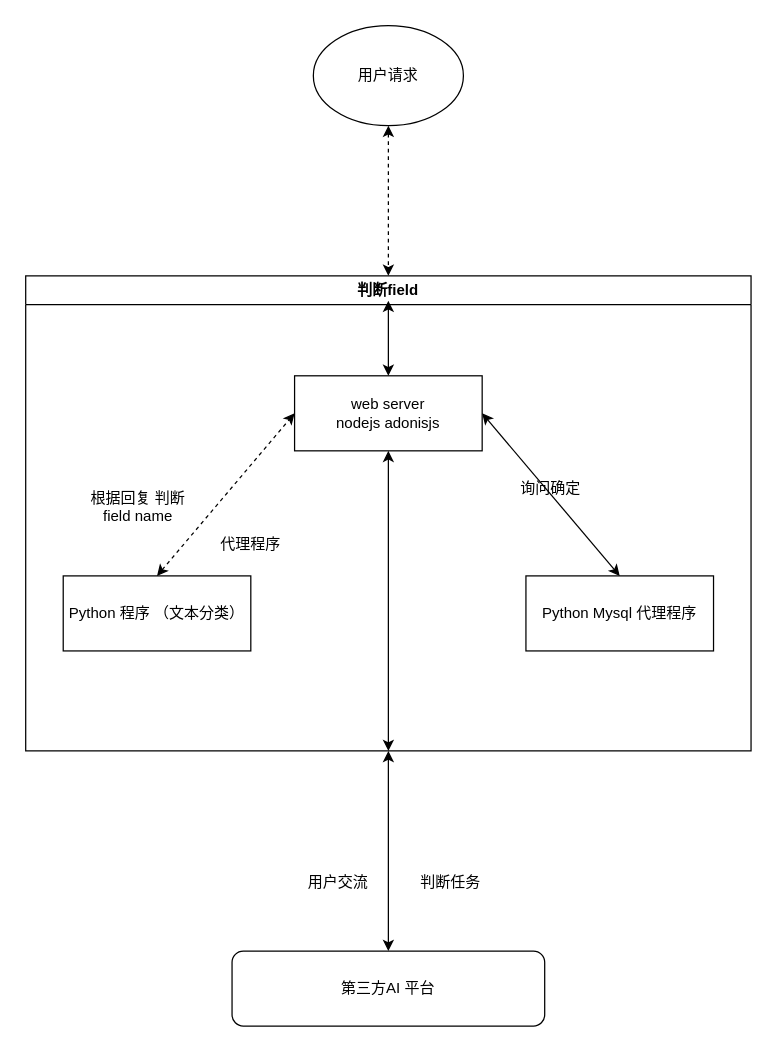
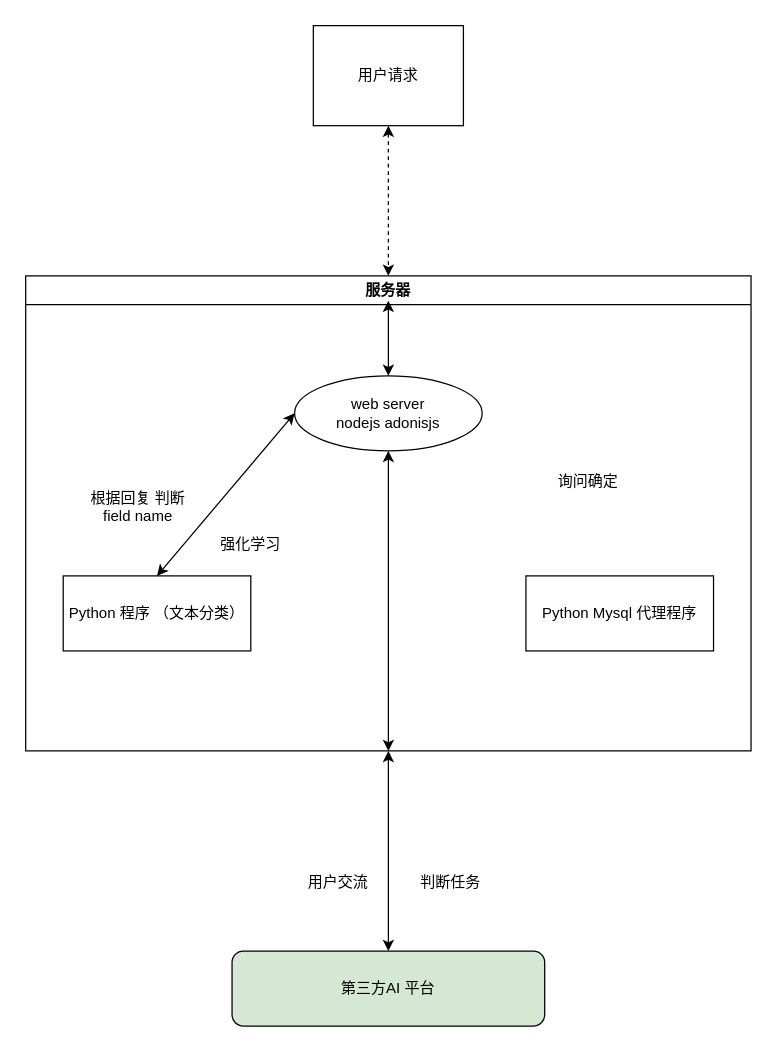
(388, 76) -> (388, 76)
(388, 291) -> (388, 291)
(388, 413) -> (388, 413)
(551, 488) -> (588, 482)
(226, 494) -> (226, 494)
(551, 494) -> none
(251, 544) -> (251, 544)
(388, 988) -> (388, 988)
